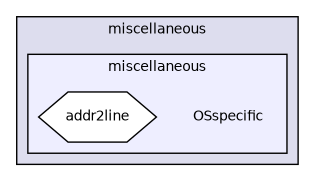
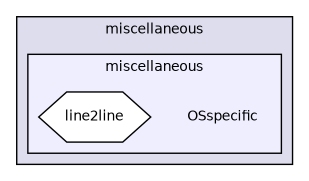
(98, 117) -> (95, 117)
